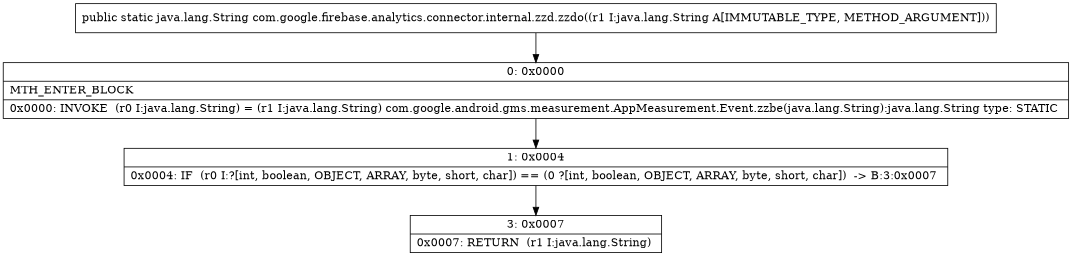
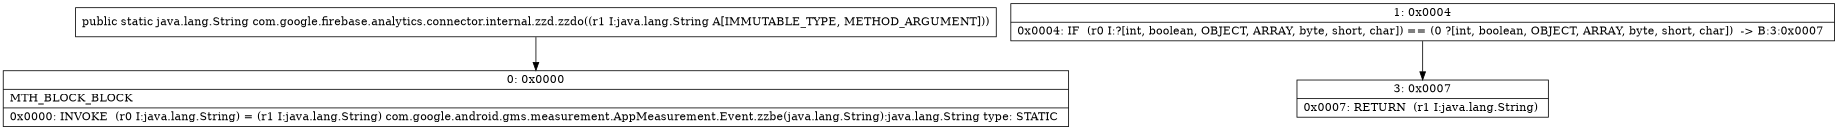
(72, 90) -> (72, 98)
(536, 129) -> none
